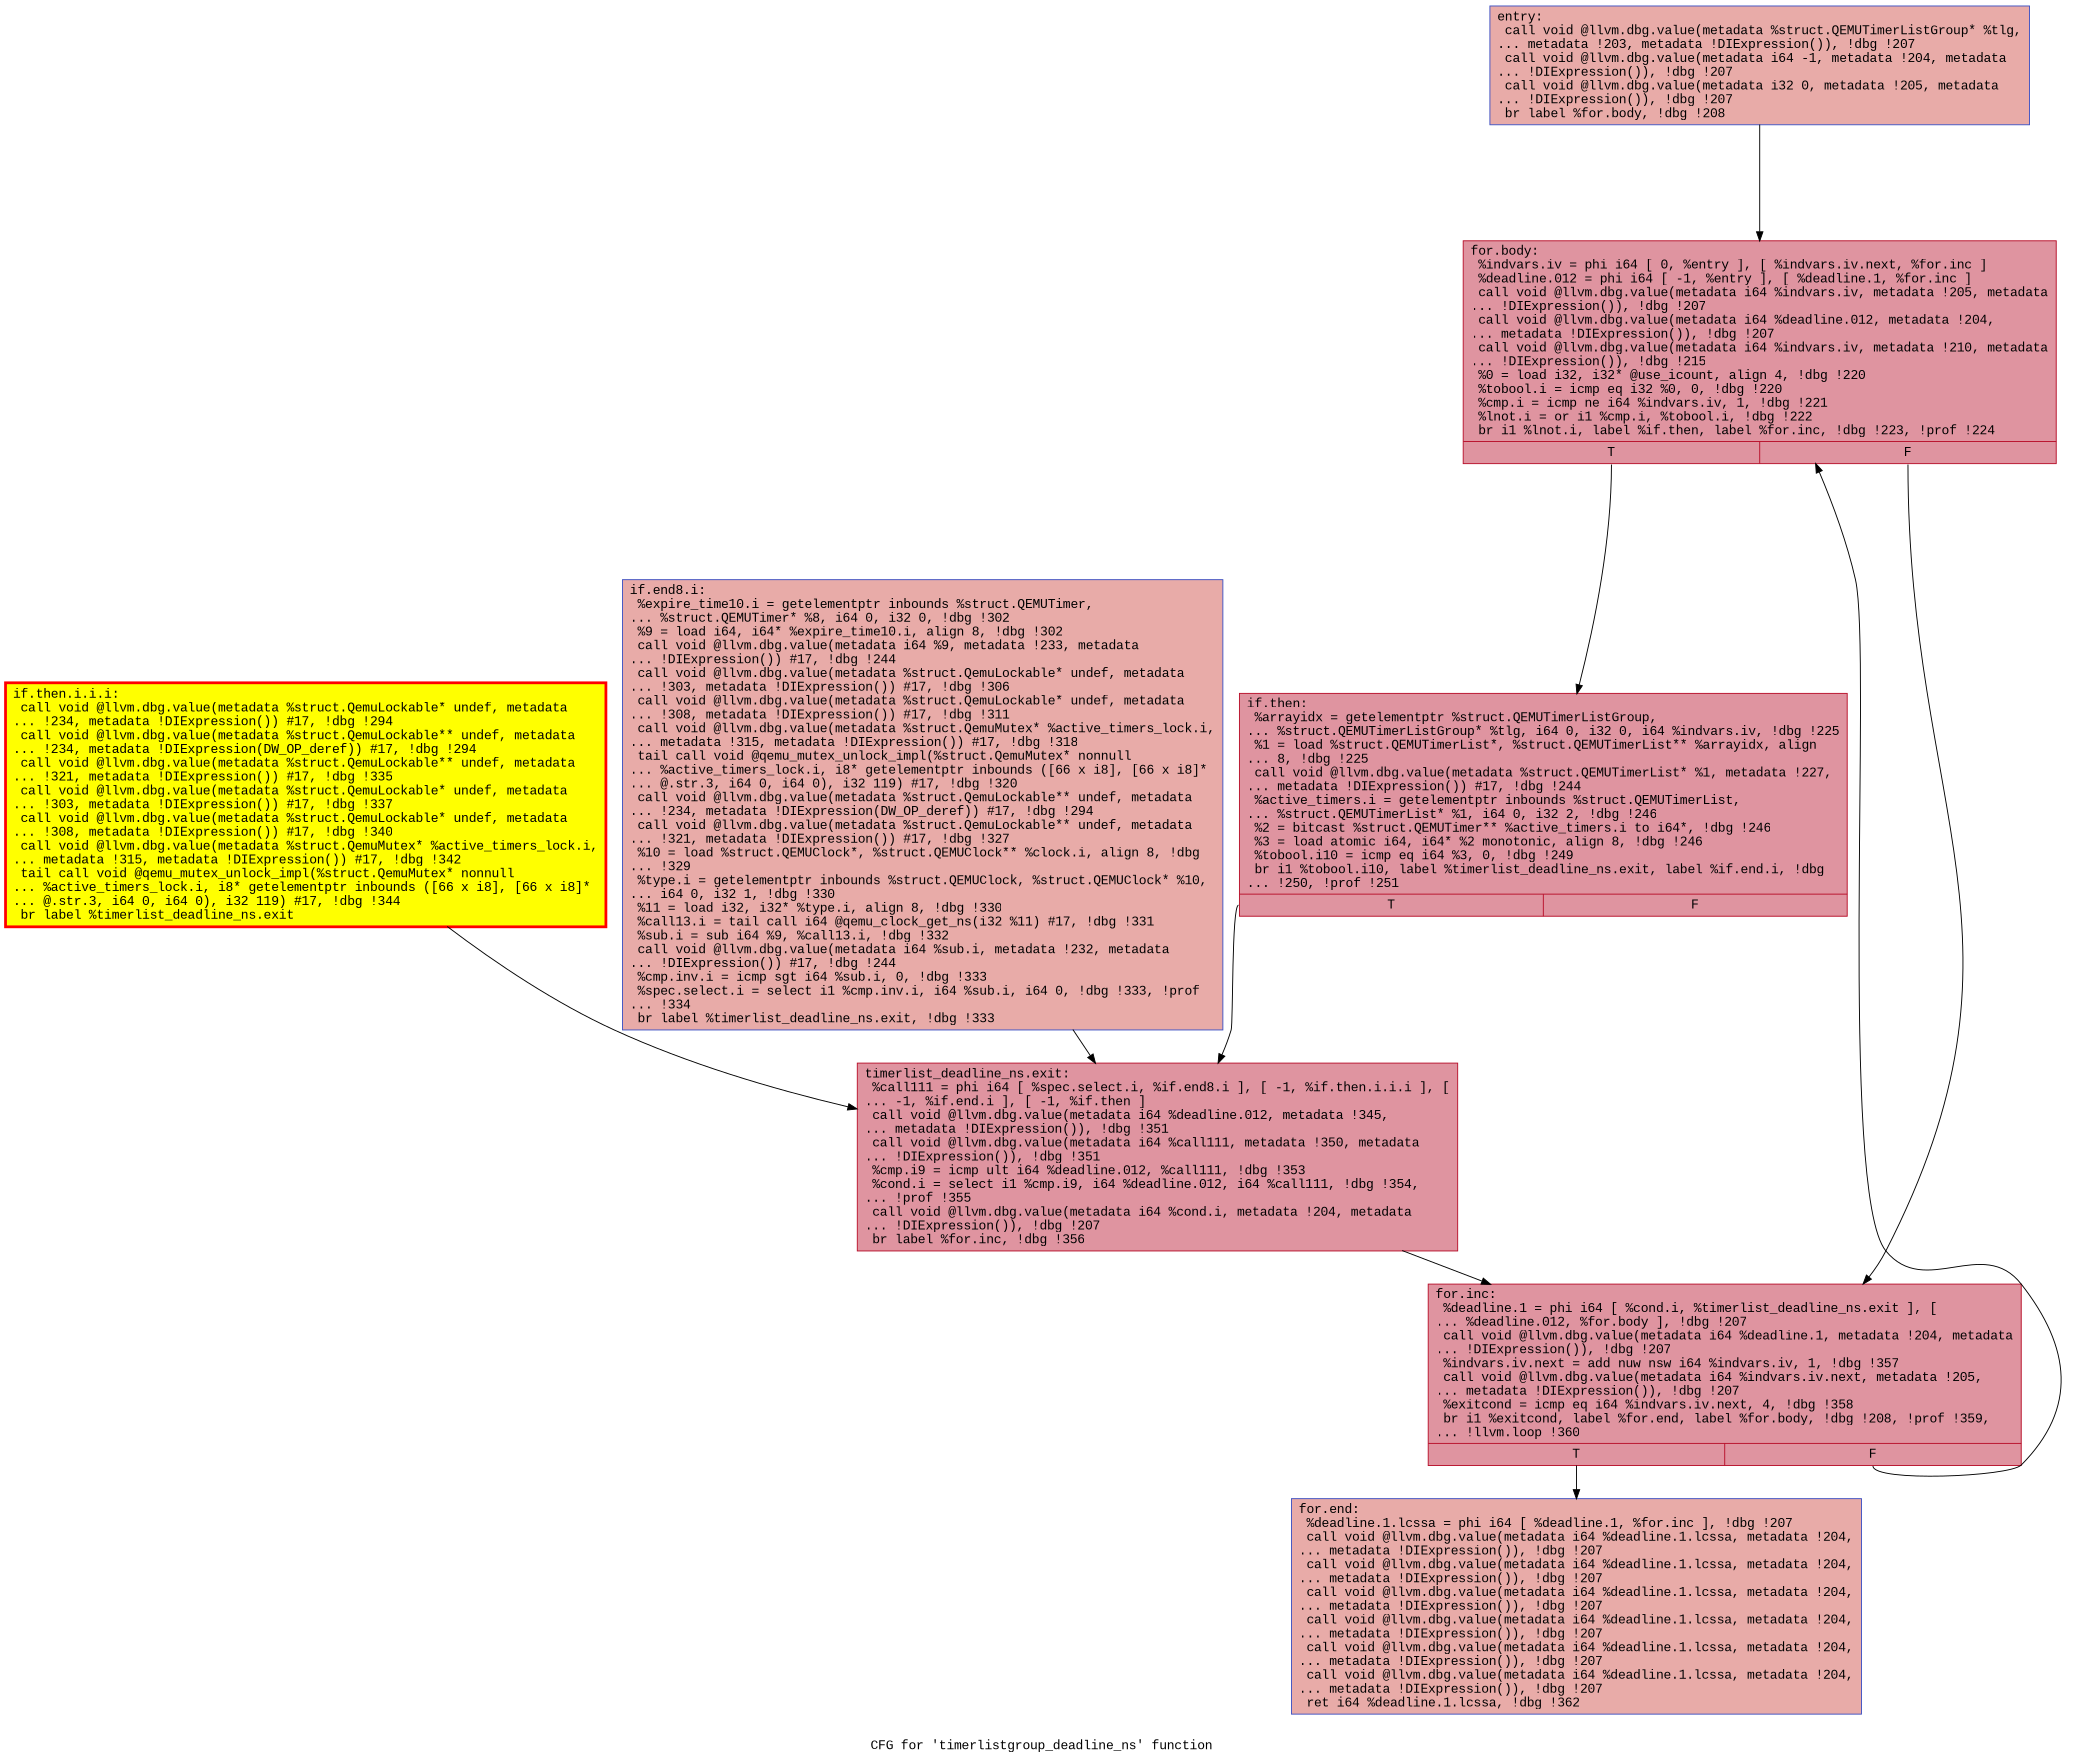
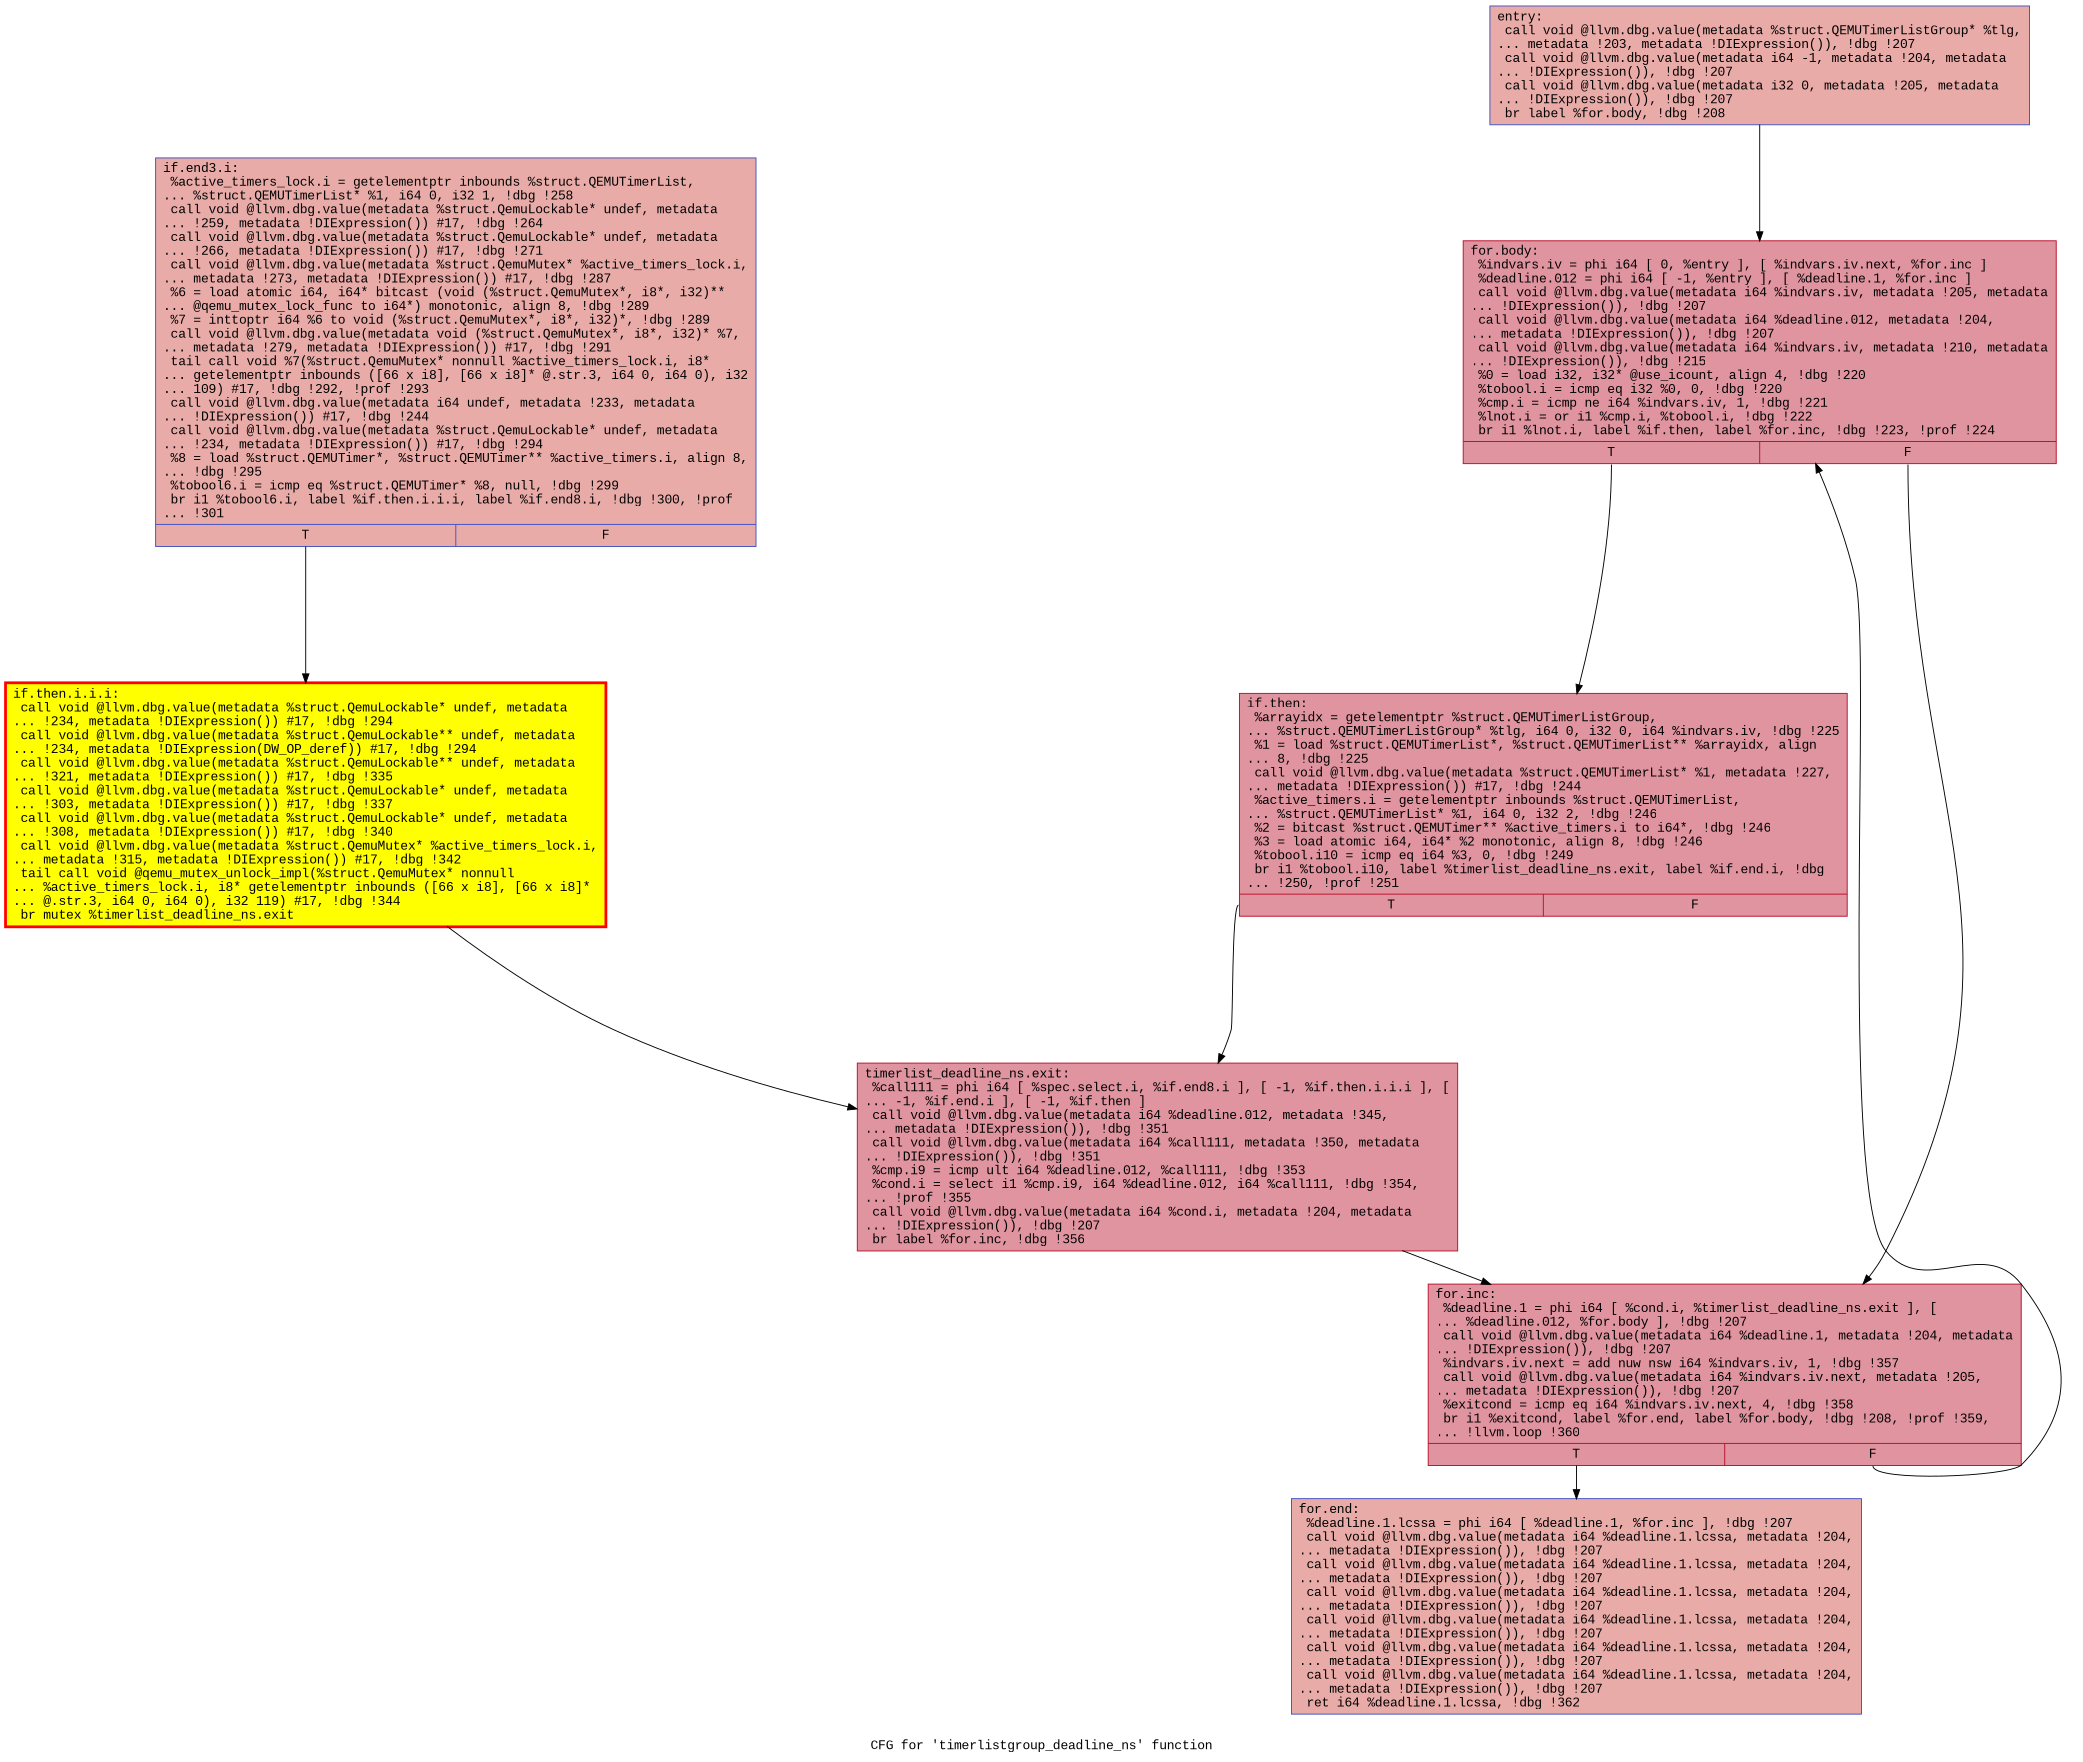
none -> (456, 352)
(923, 805) -> none
(154, 915) -> (154, 915)
